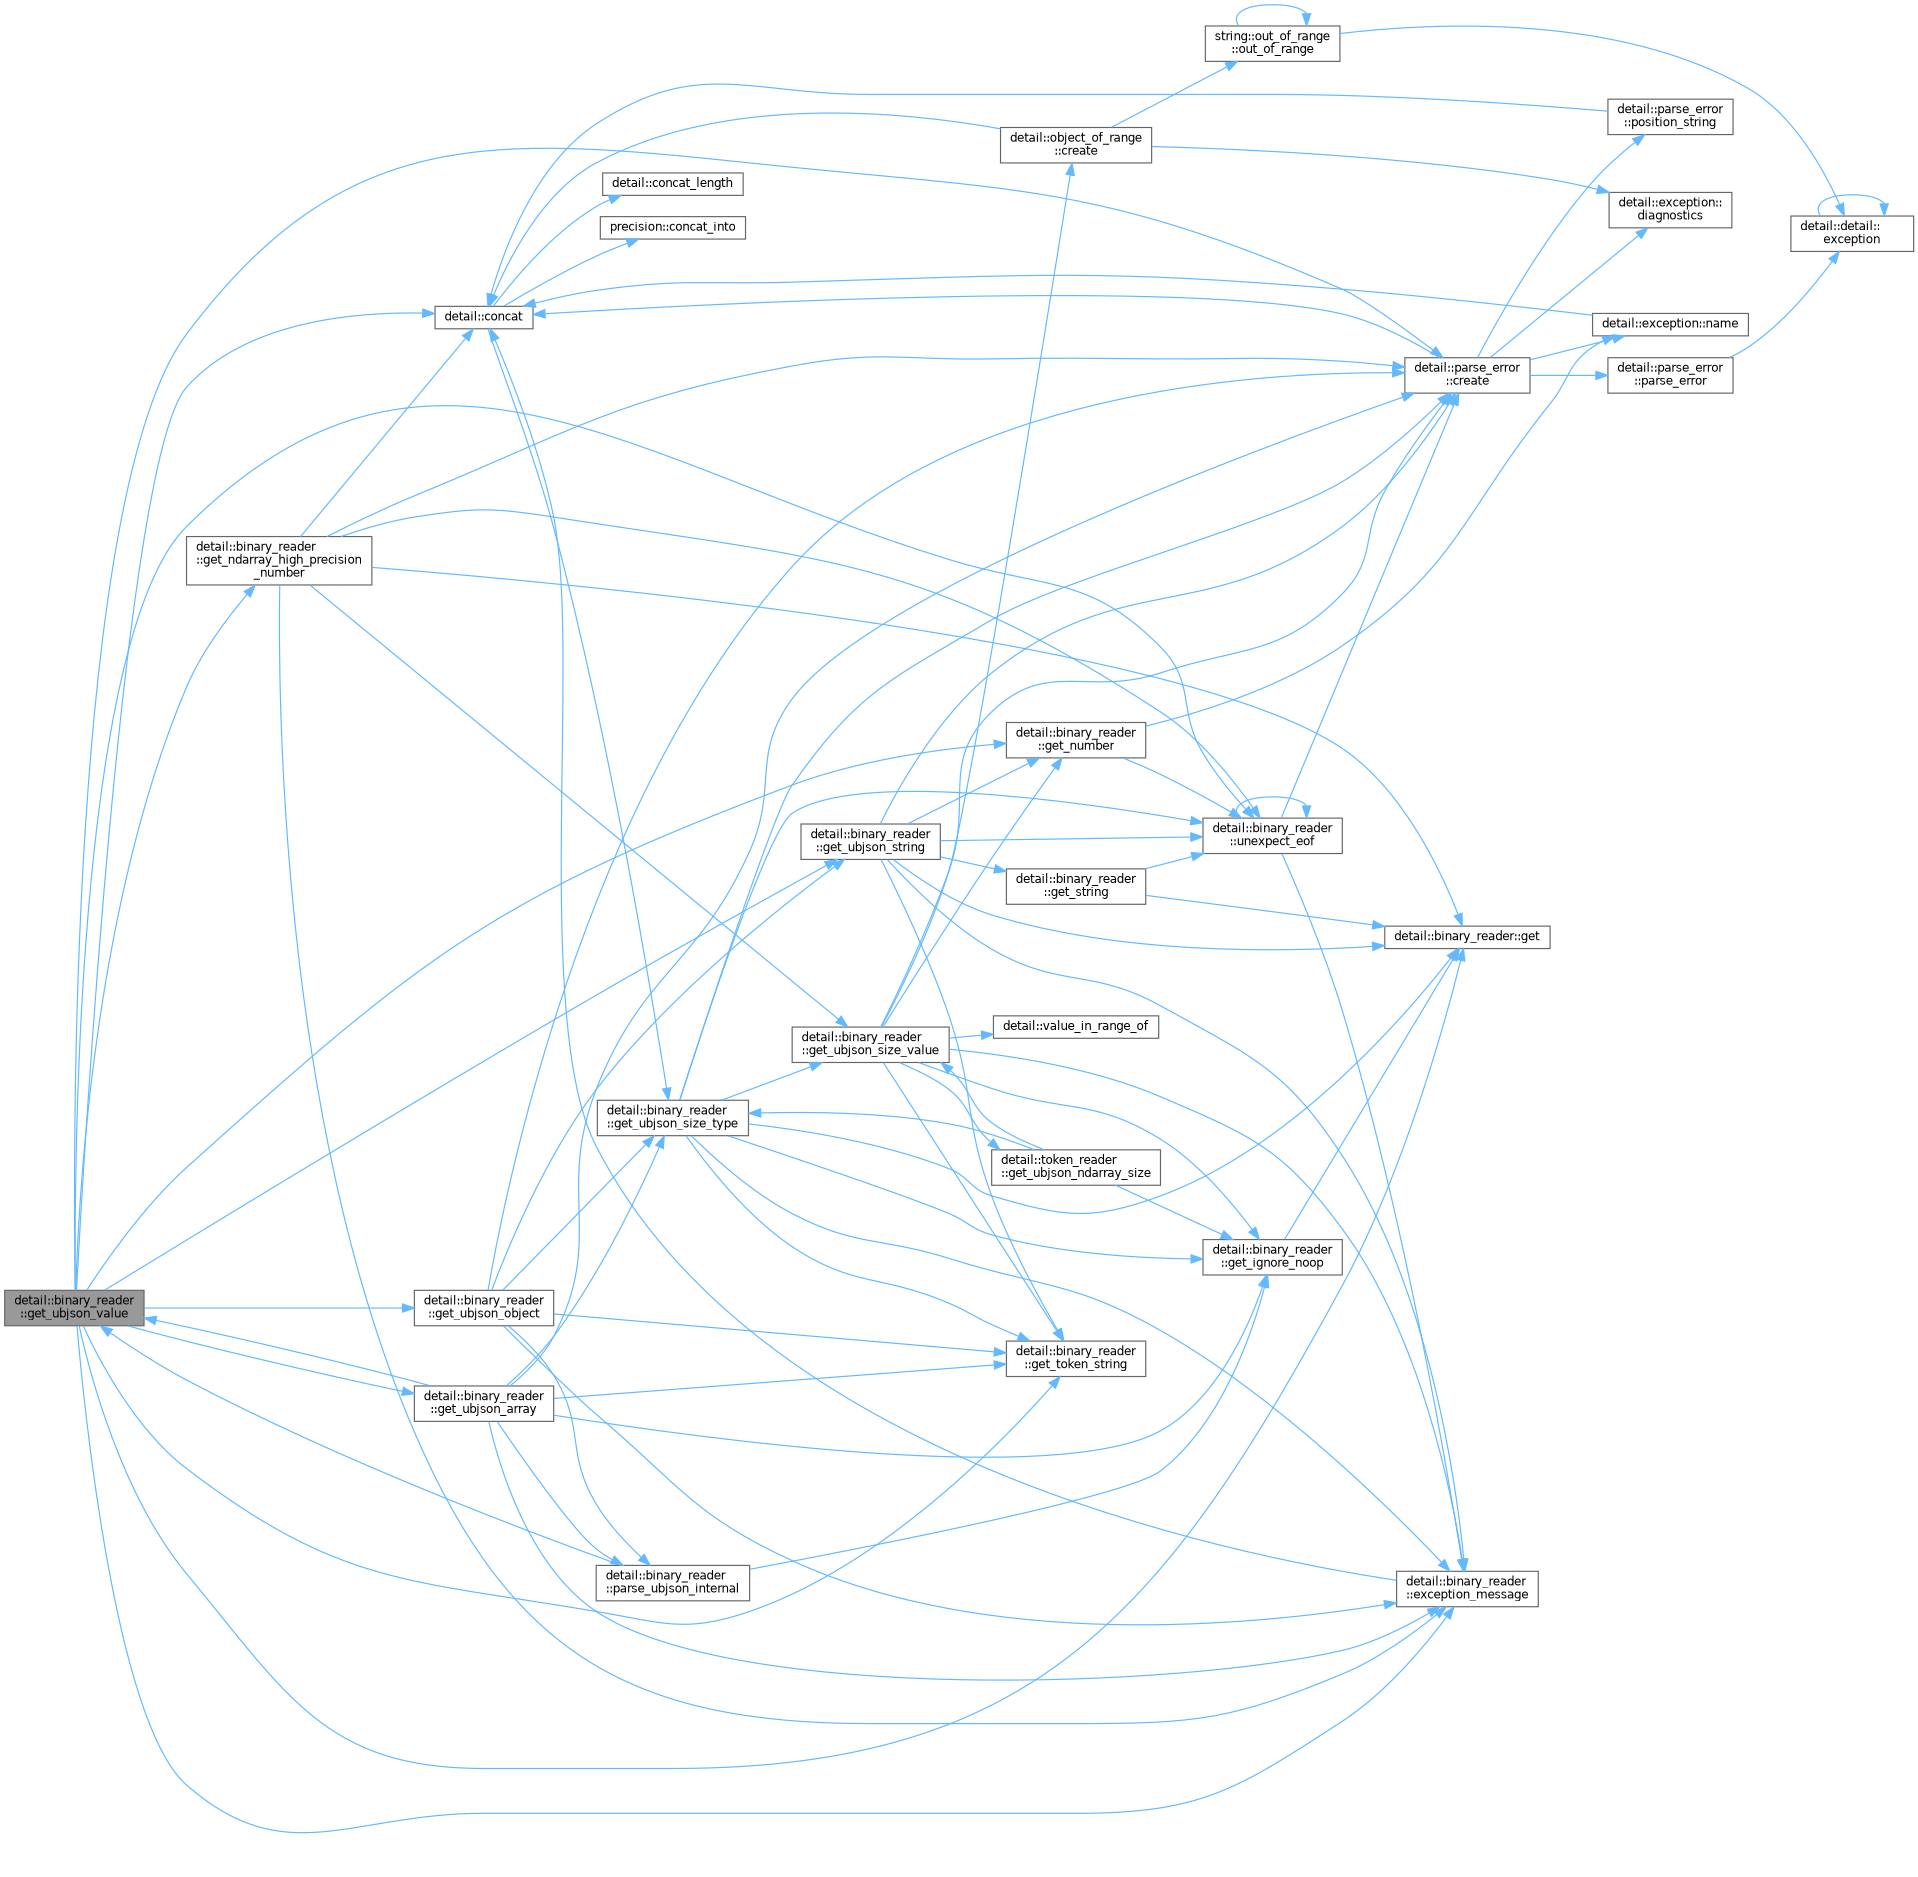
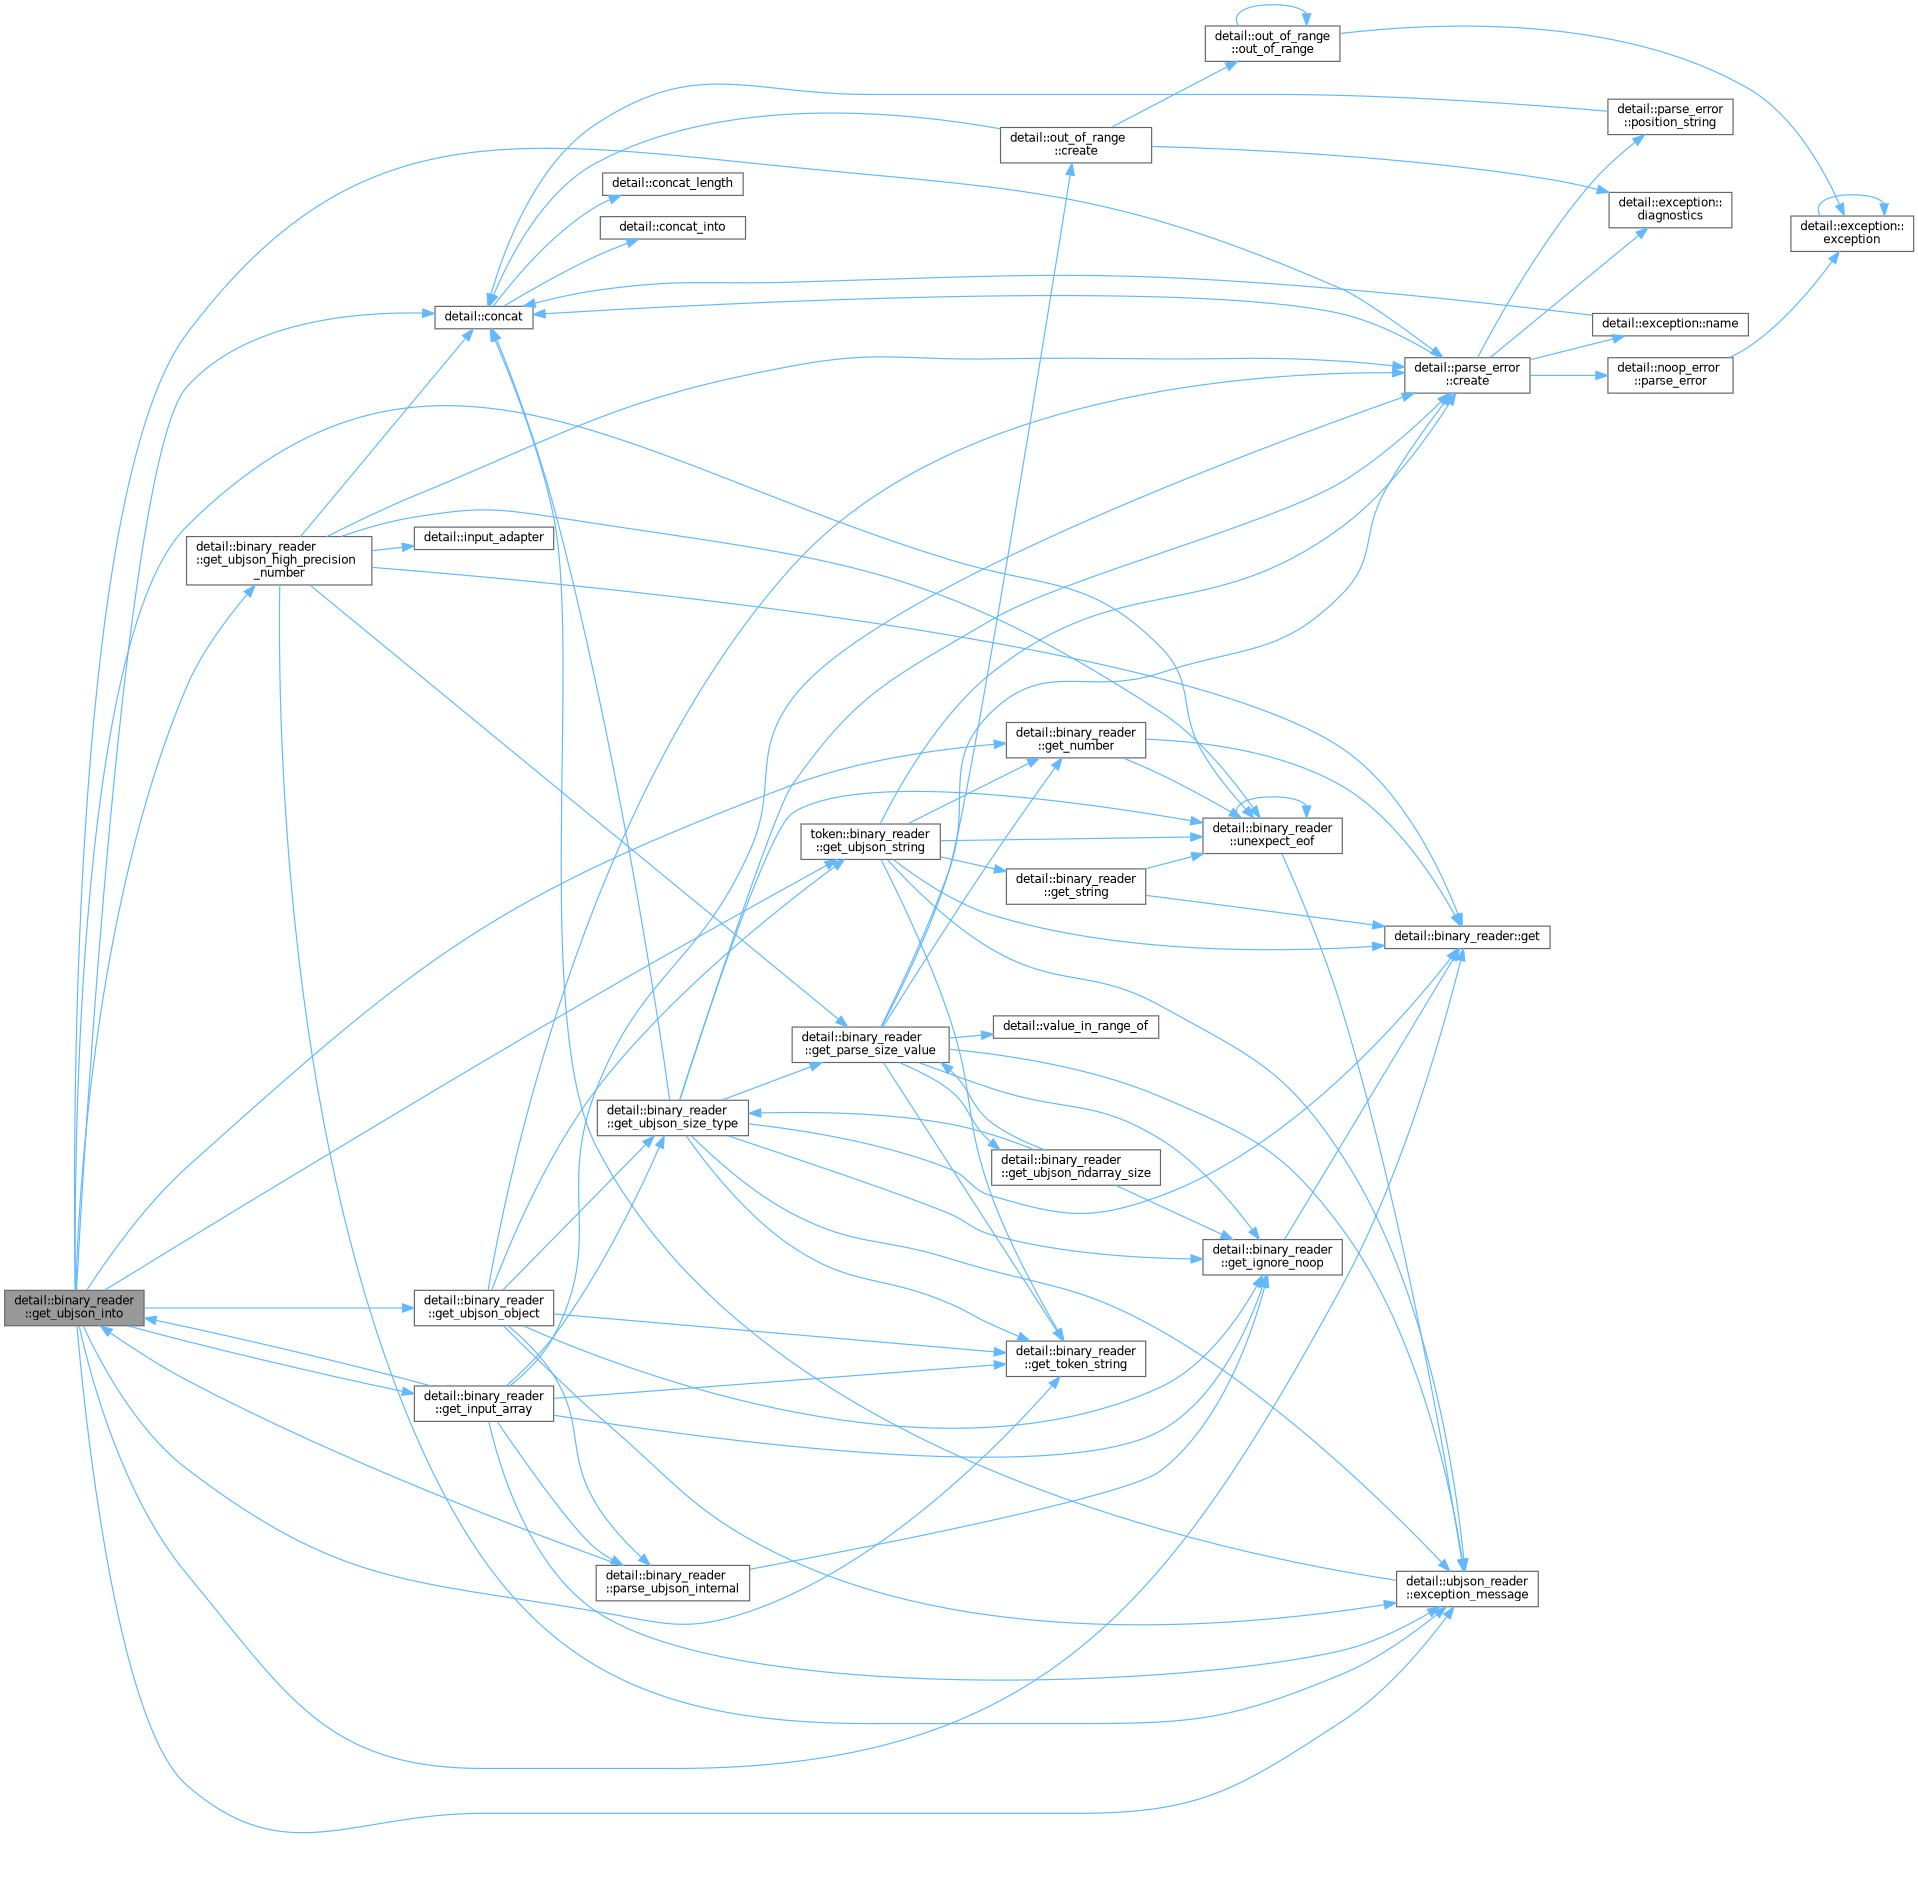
(1273, 44) -> (1273, 44)
(1076, 145) -> (1076, 145)
(673, 228) -> (673, 228)
(1852, 234) -> (1852, 234)
(1670, 375) -> (1670, 375)
none -> (484, 538)
(279, 561) -> (279, 561)
(1416, 585) -> (1329, 779)
(1368, 611) -> none
(596, 704) -> (603, 715)
(871, 842) -> (871, 842)
(871, 1045) -> (871, 1045)
(1076, 1168) -> (1076, 1168)
(74, 1308) -> (74, 1308)
(484, 1404) -> (484, 1404)
none -> (928, 1426)
(1467, 1589) -> (1467, 1589)
